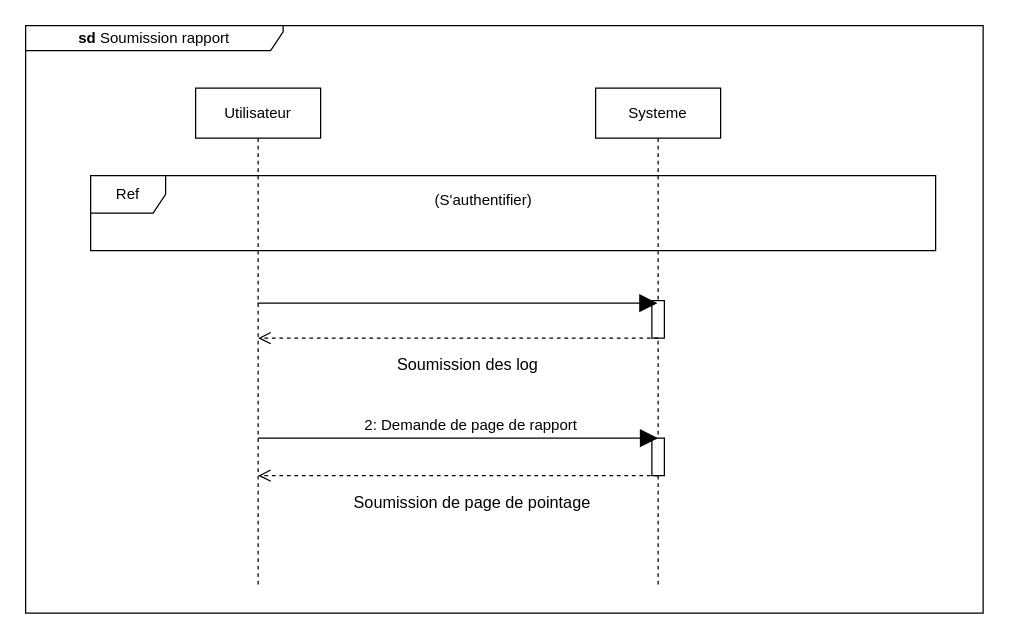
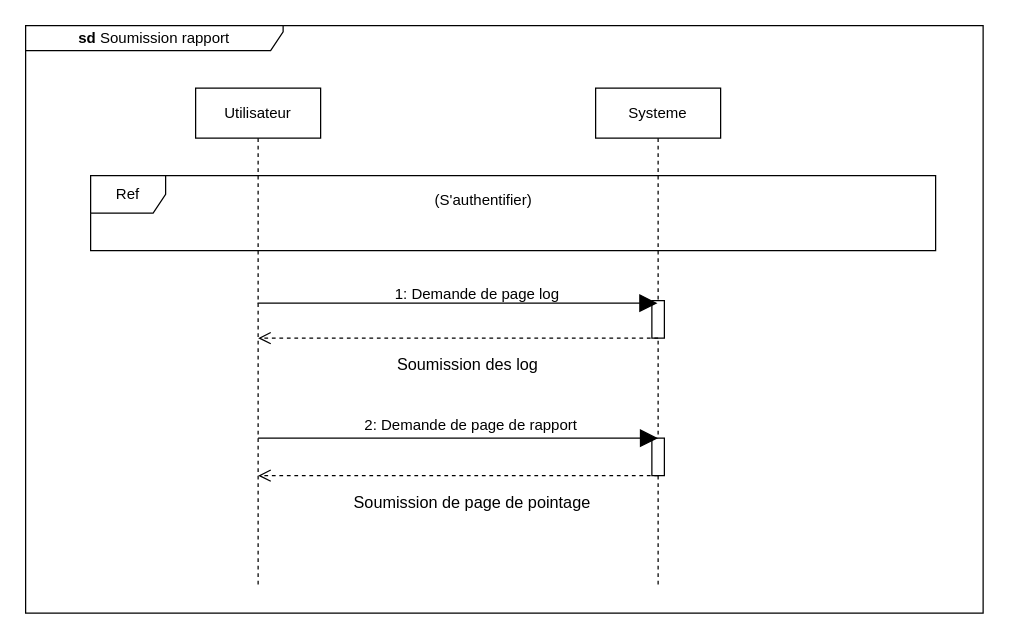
none -> (477, 294)
